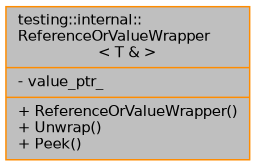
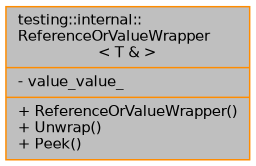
(61, 82) -> (71, 82)
